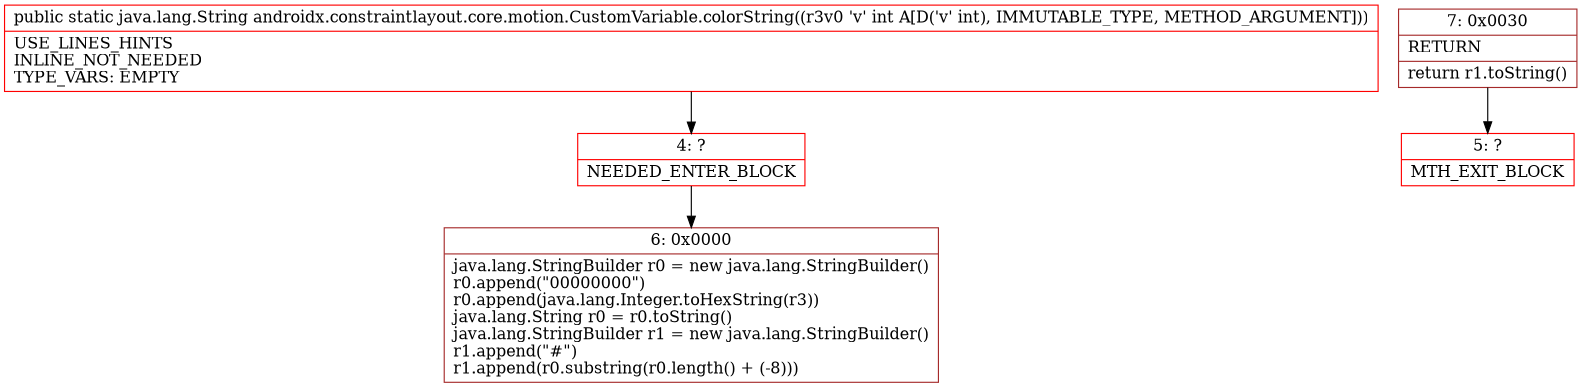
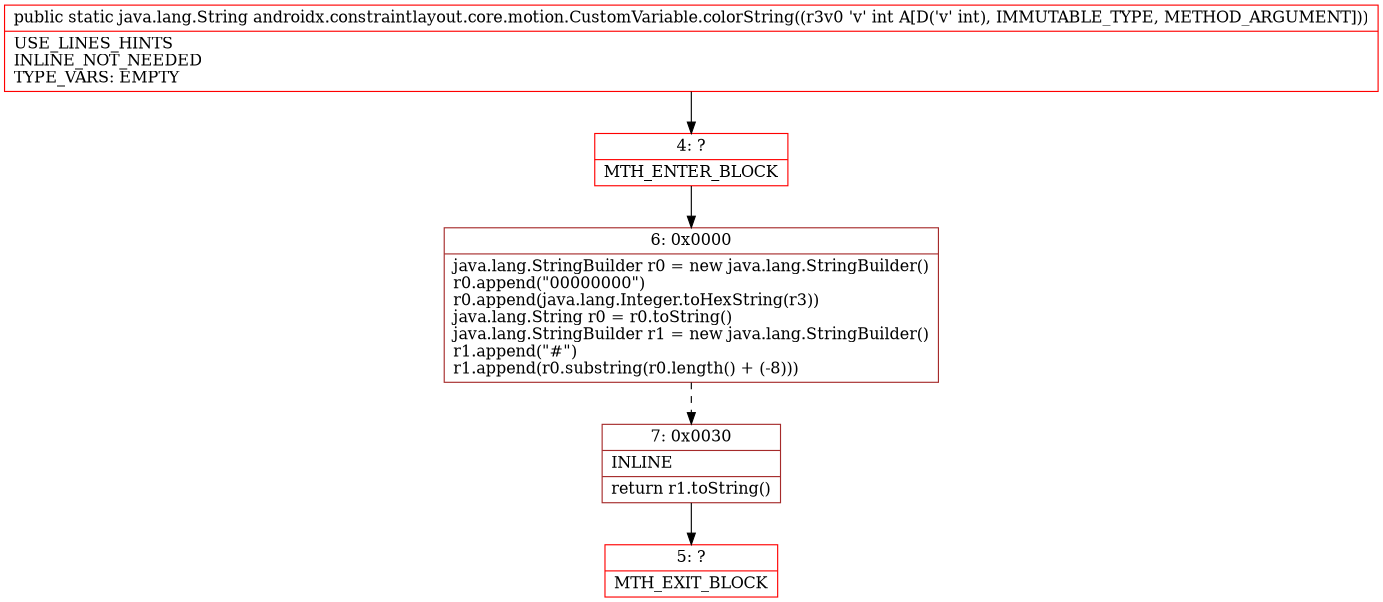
(1445, 48) -> (642, 463)
(691, 172) -> (691, 172)
none -> (691, 397)
